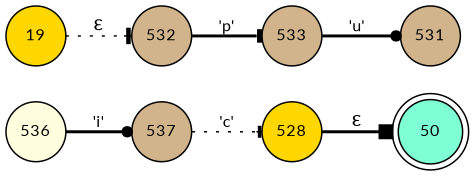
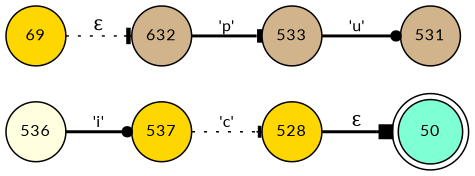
(36, 36) -> (36, 36)
(162, 36) -> (162, 36)
(162, 132) -> (162, 132)
